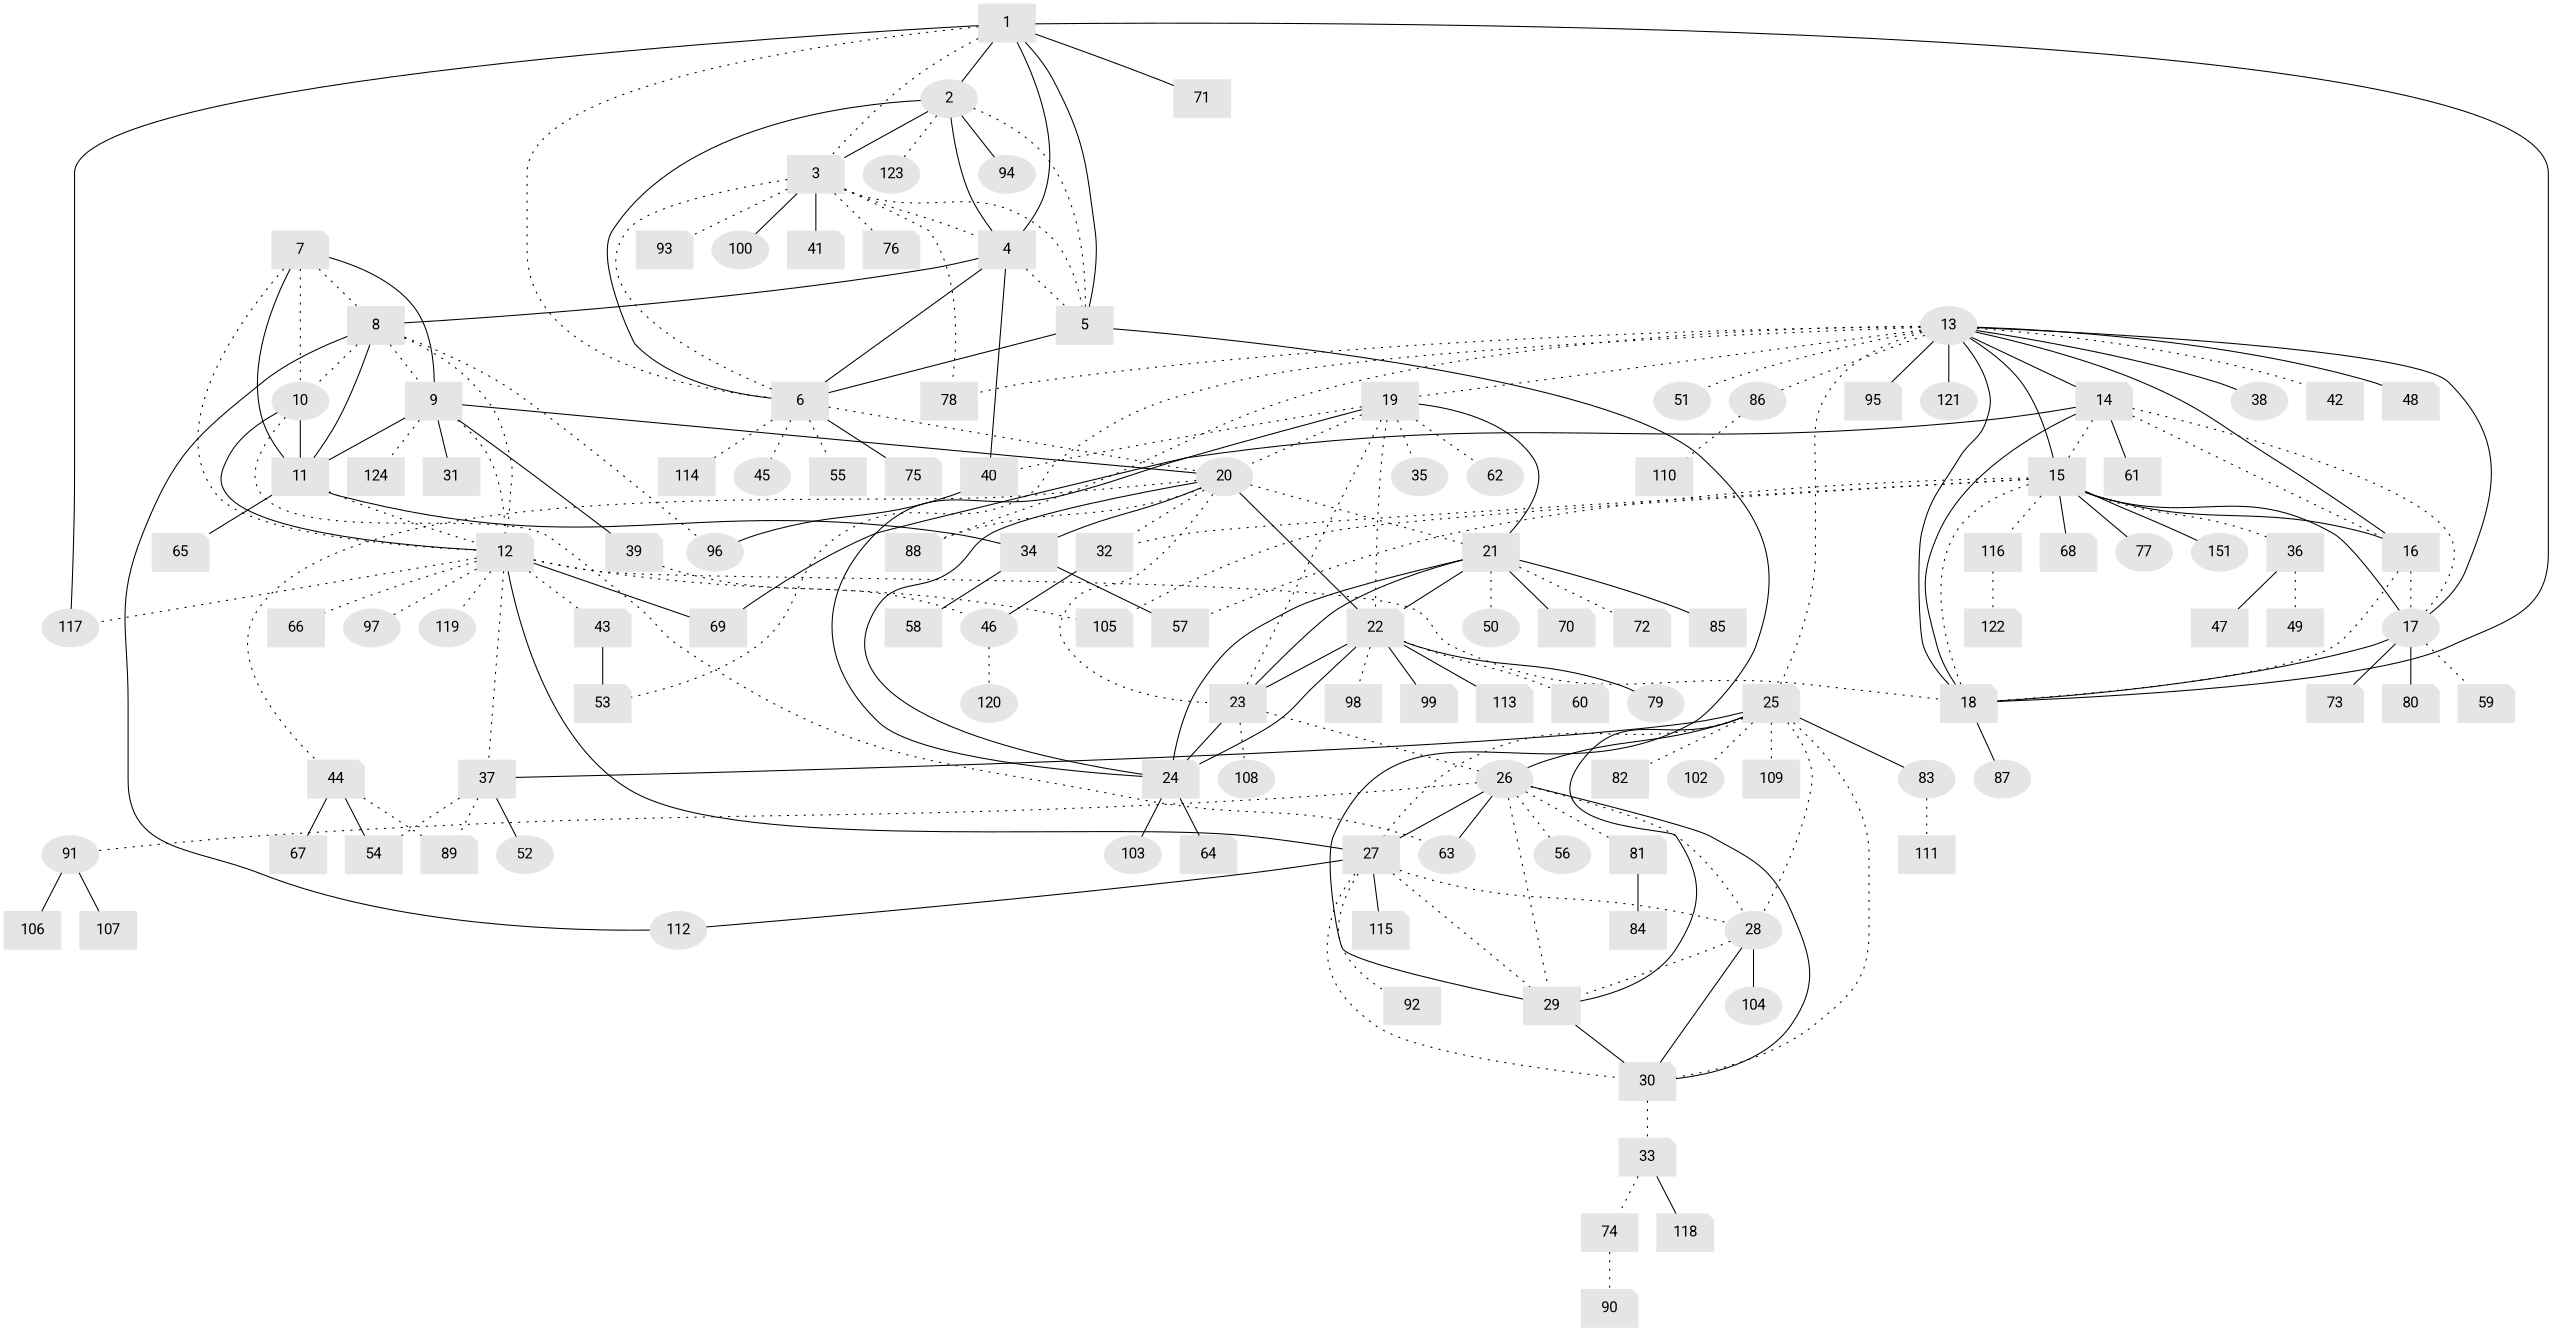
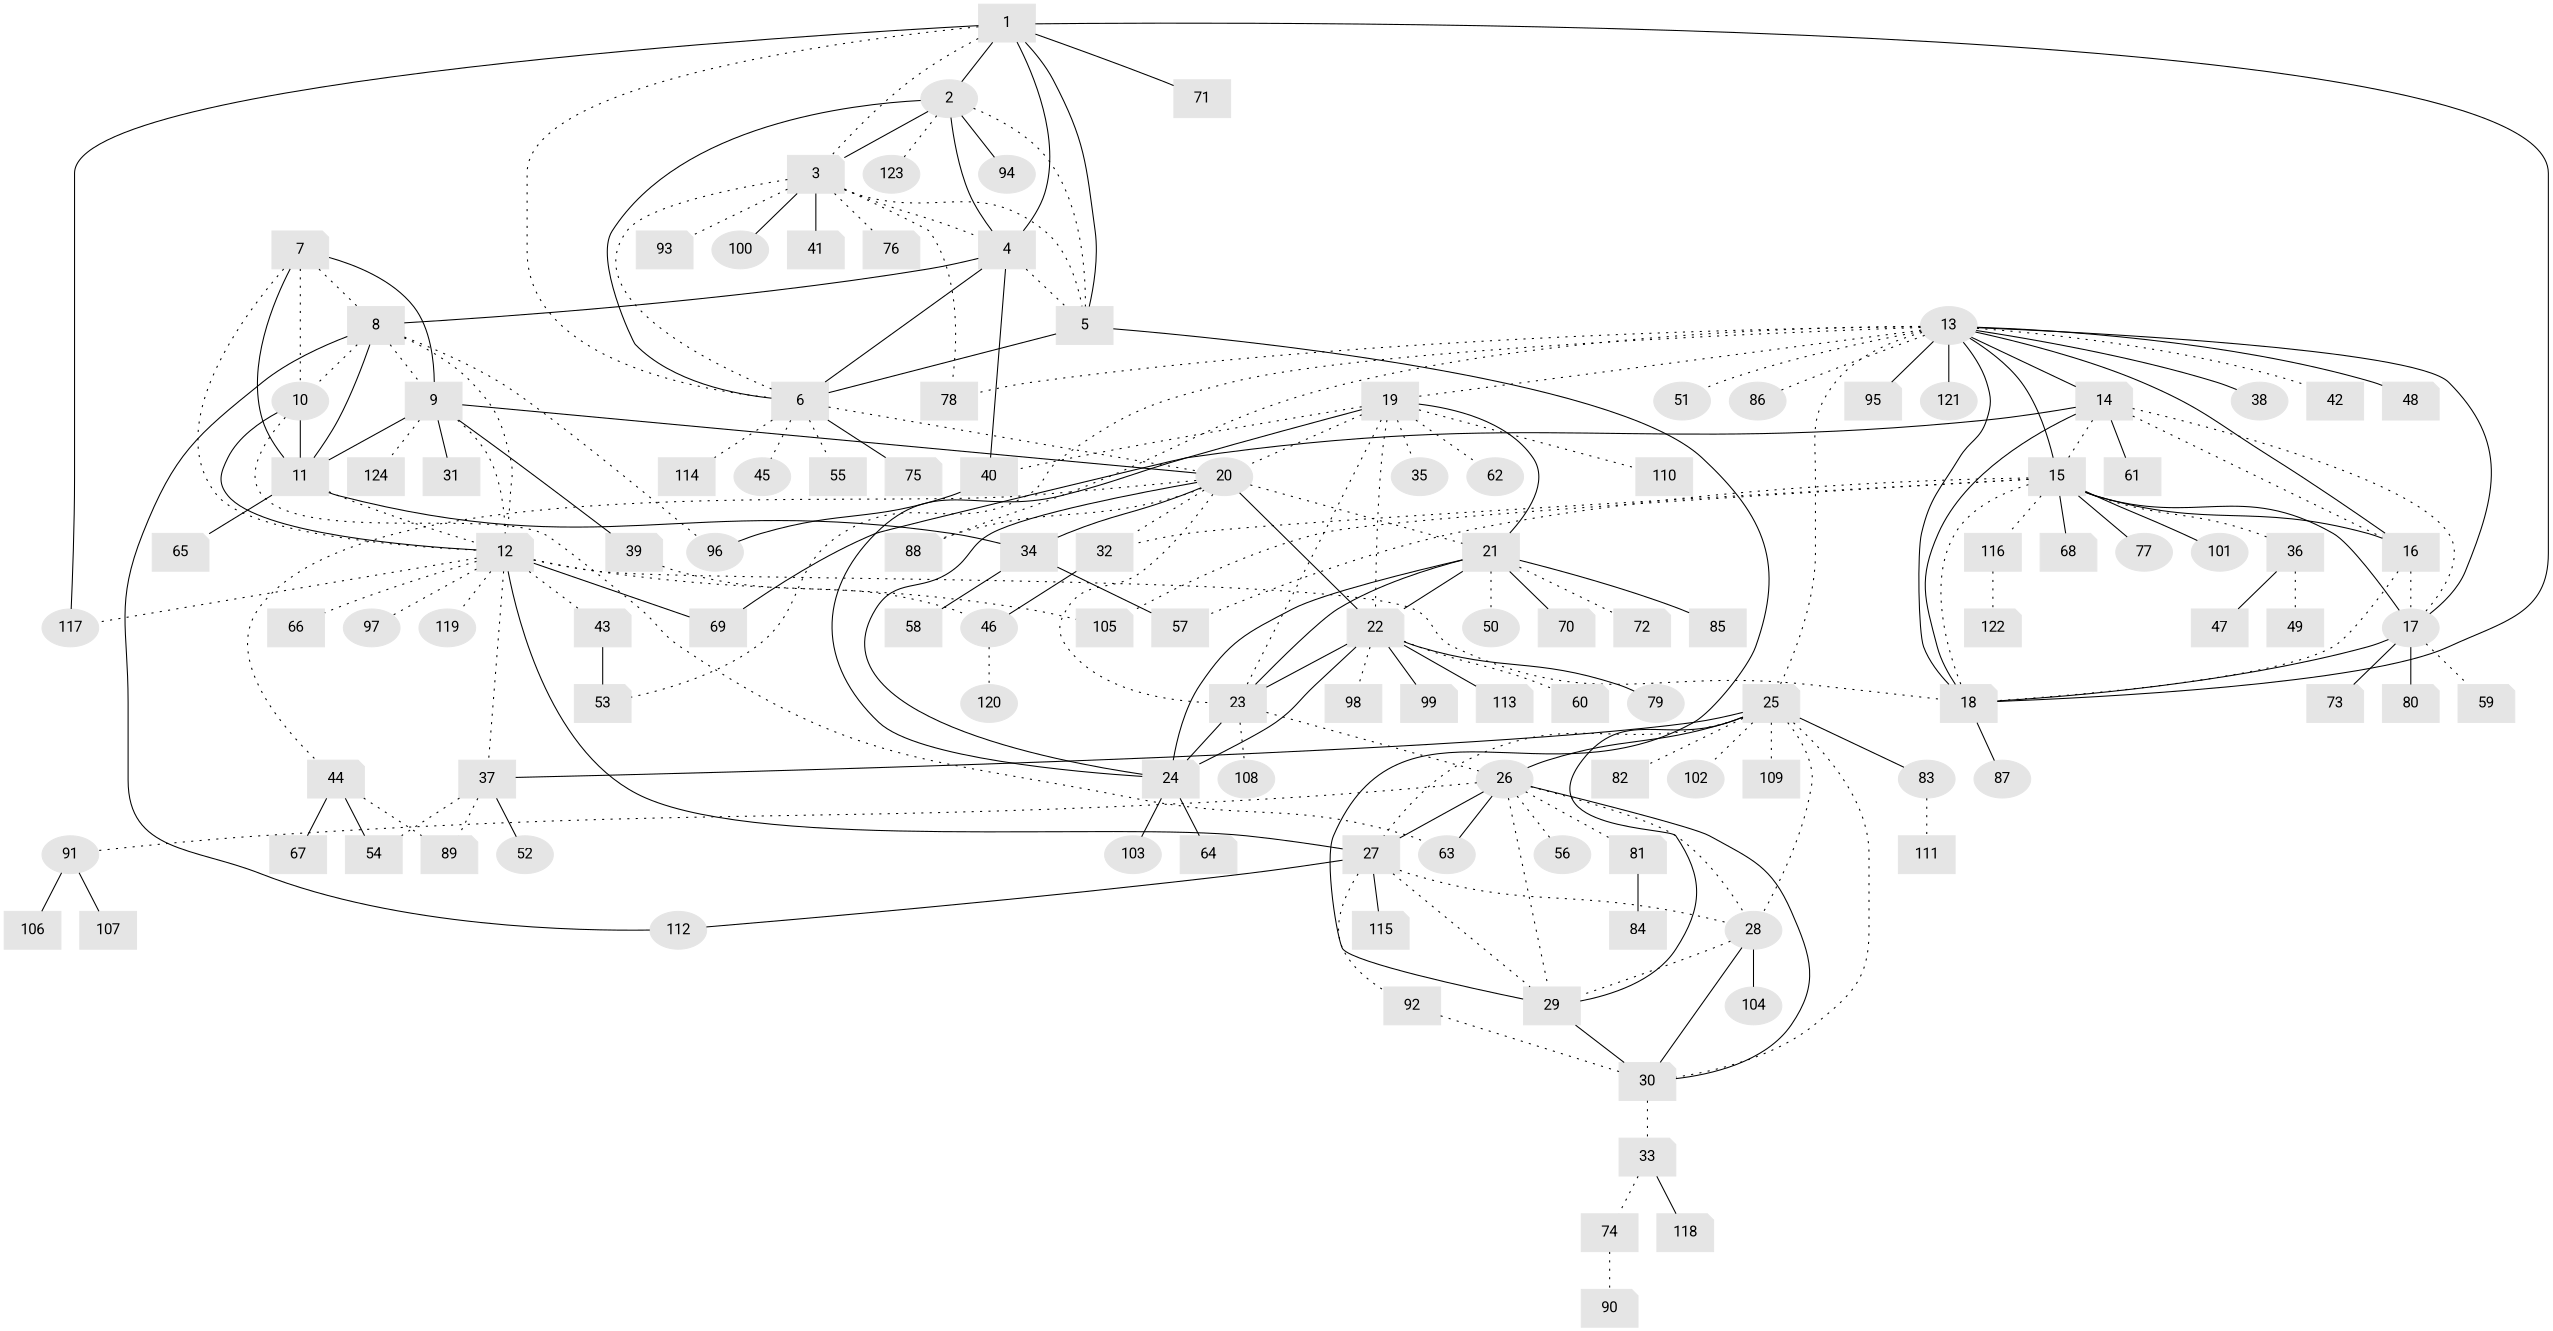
(1708, 441) -> (1533, 440)
(2220, 552) -> (2220, 552)
(1410, 1041) -> (1530, 1044)
